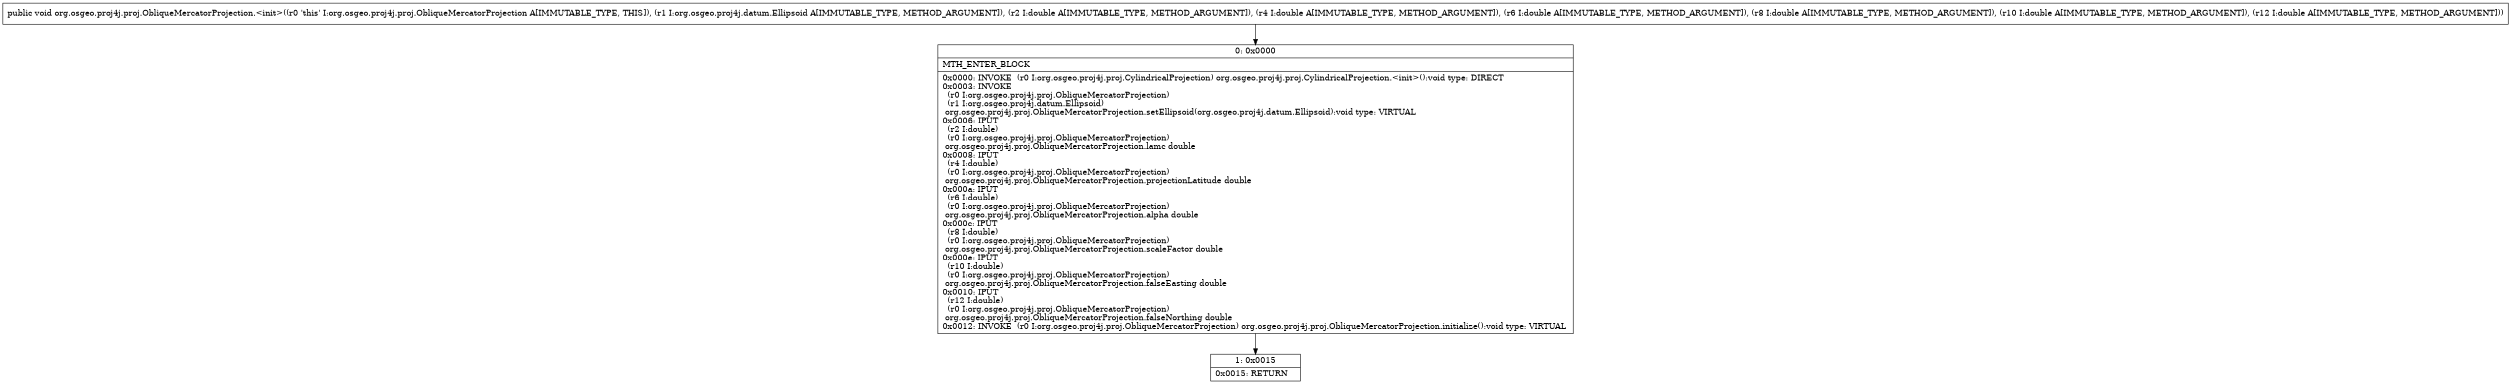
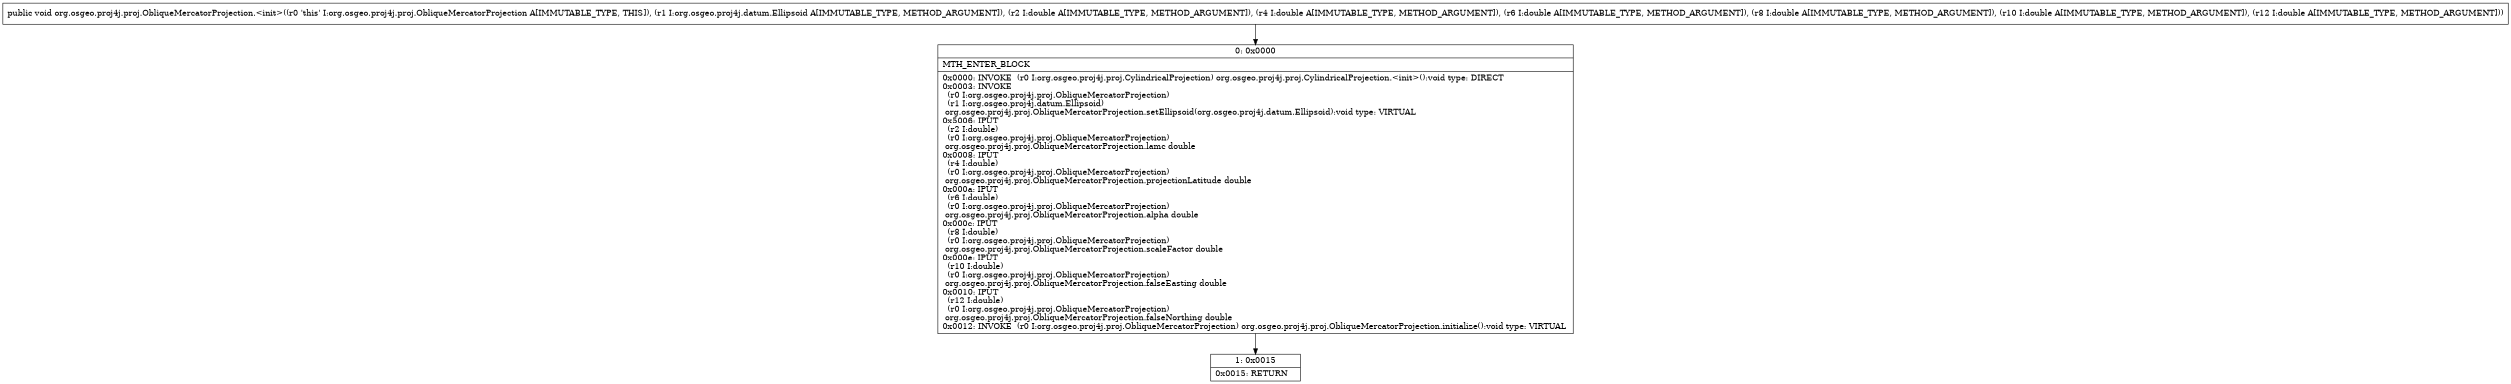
(973, 121) -> (973, 121)
